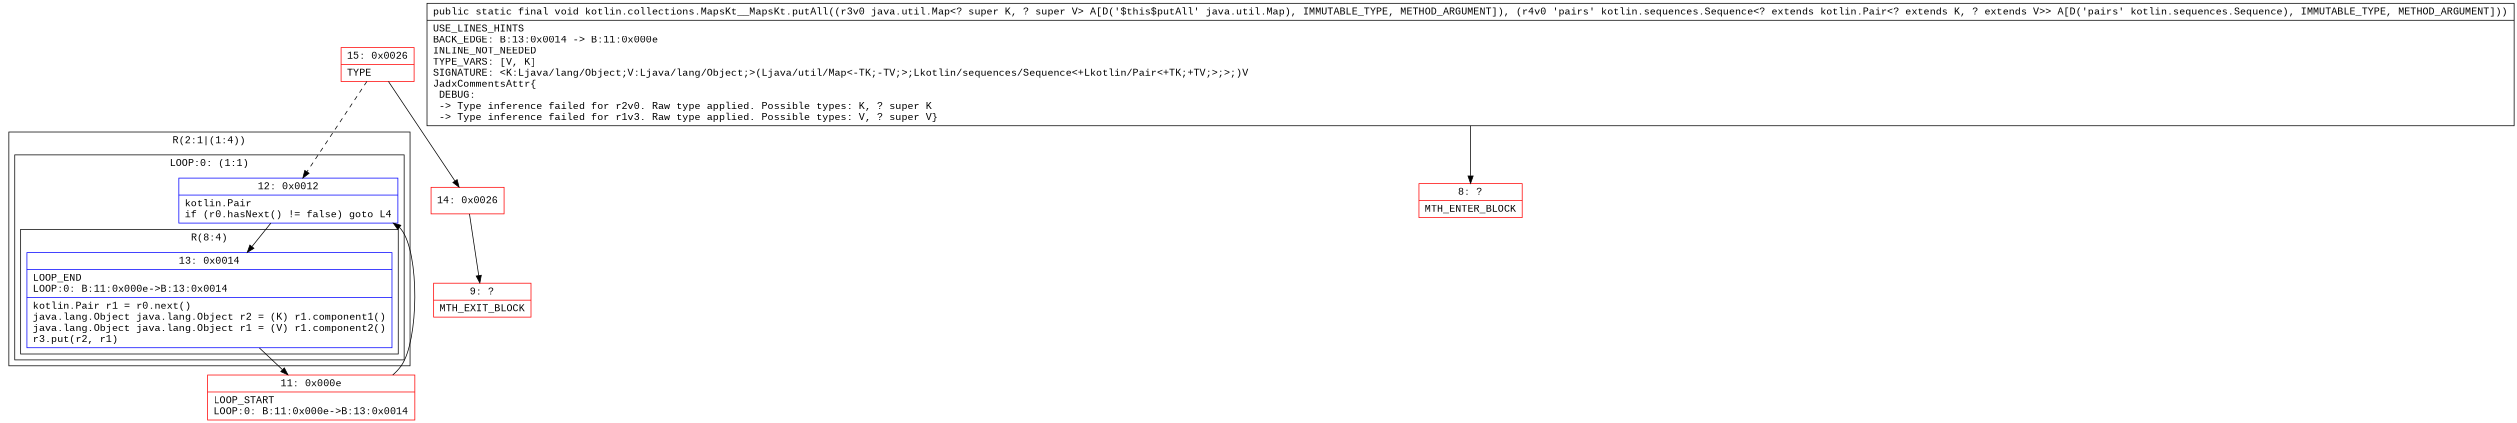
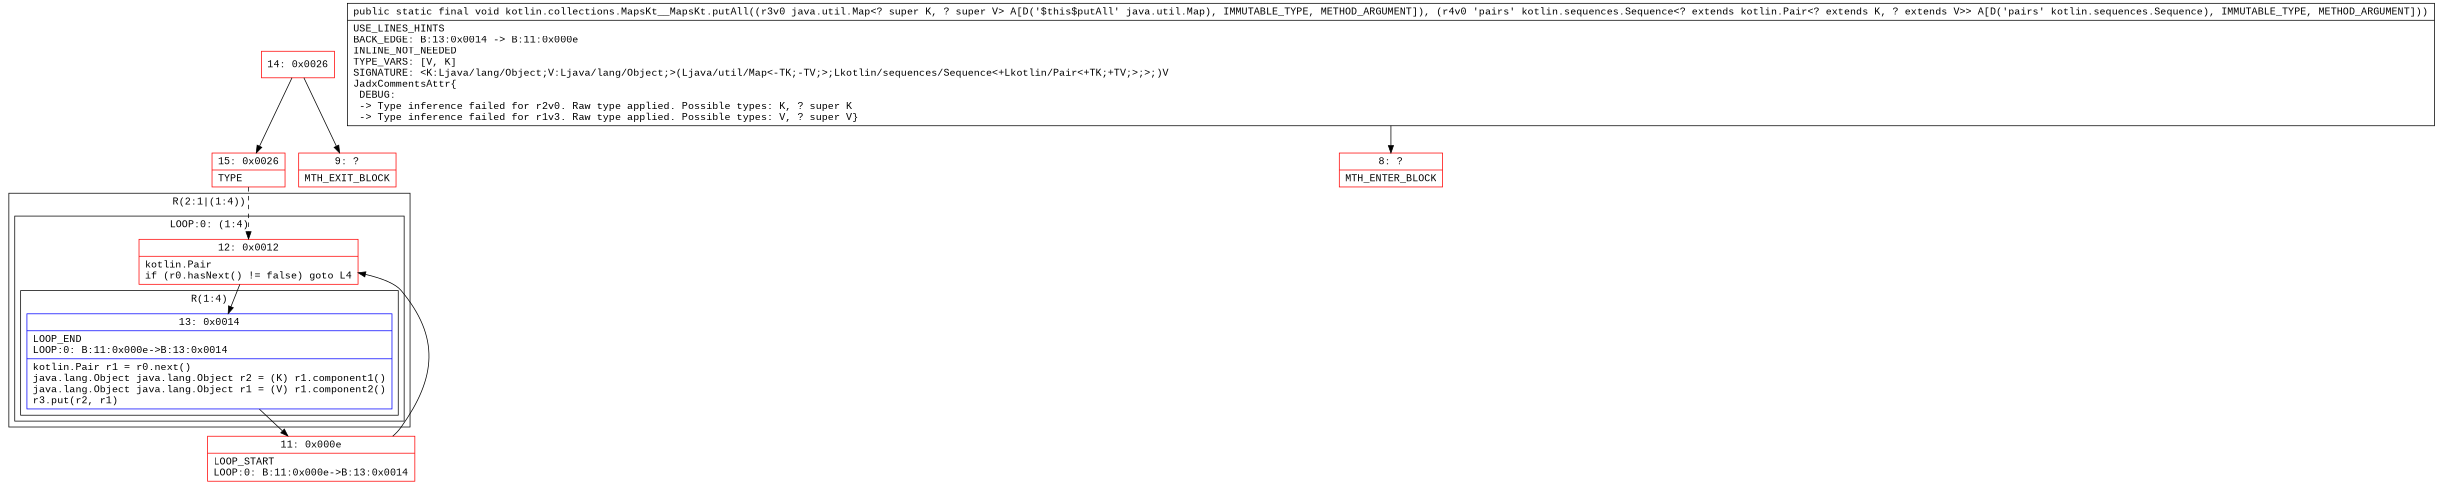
(422, 131) -> (276, 112)
(209, 163) -> (209, 225)
(288, 201) -> (249, 262)
(209, 238) -> (209, 299)
